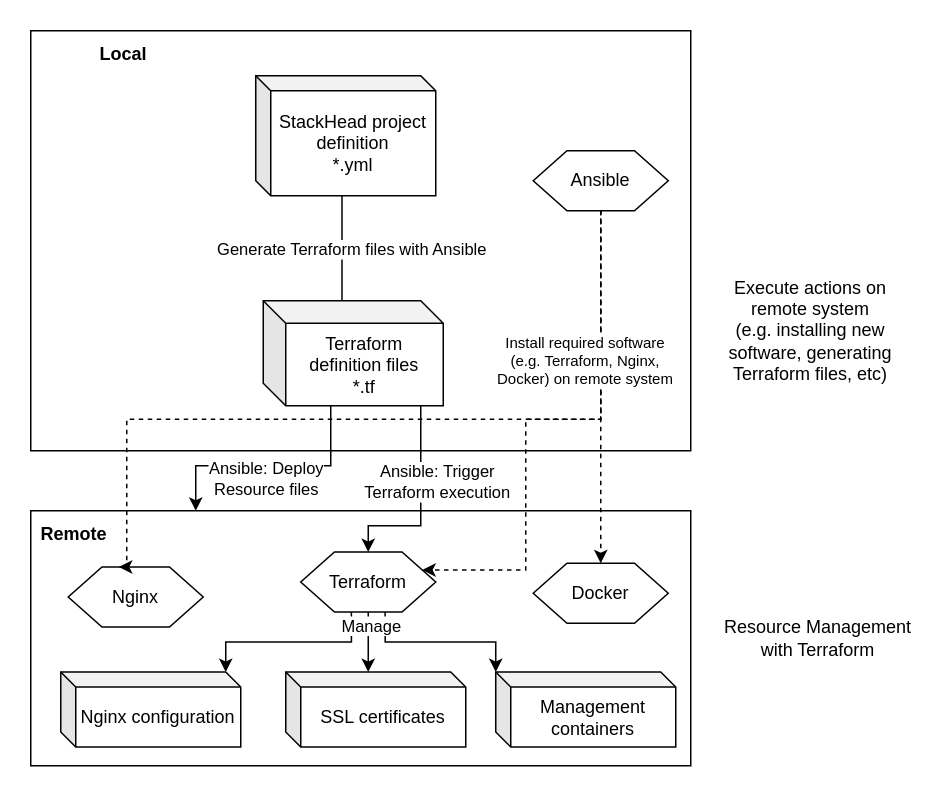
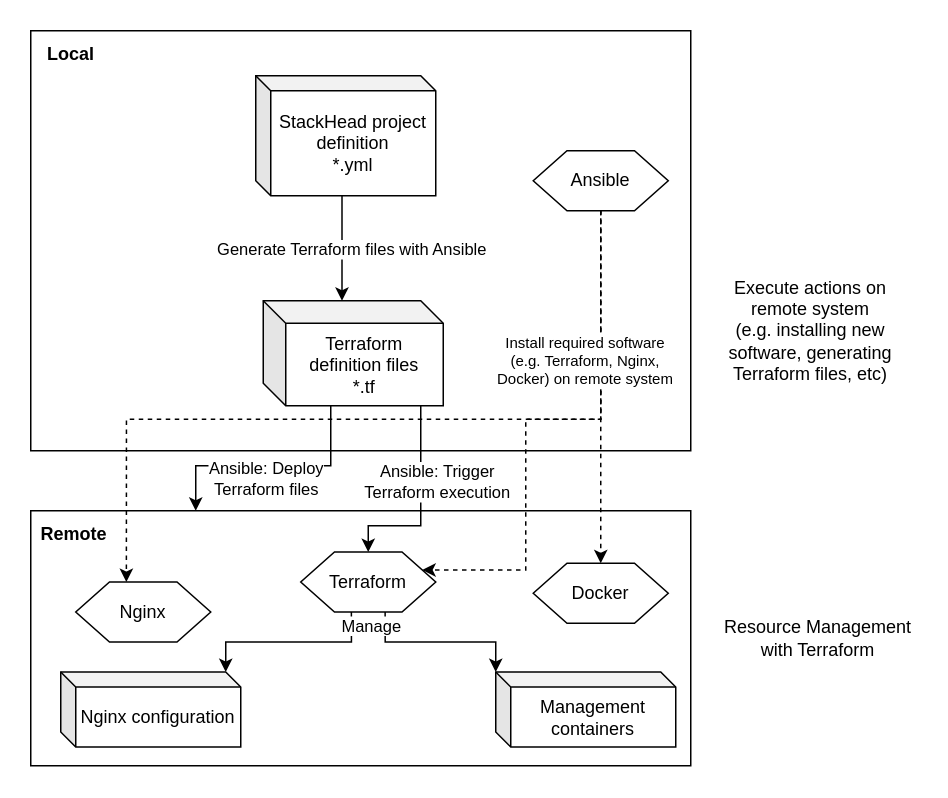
(124, 55) -> (71, 55)
(342, 293) -> (342, 289)
(267, 479) -> (267, 479)
(136, 597) -> (143, 612)
(368, 648) -> none
(376, 710) -> none
